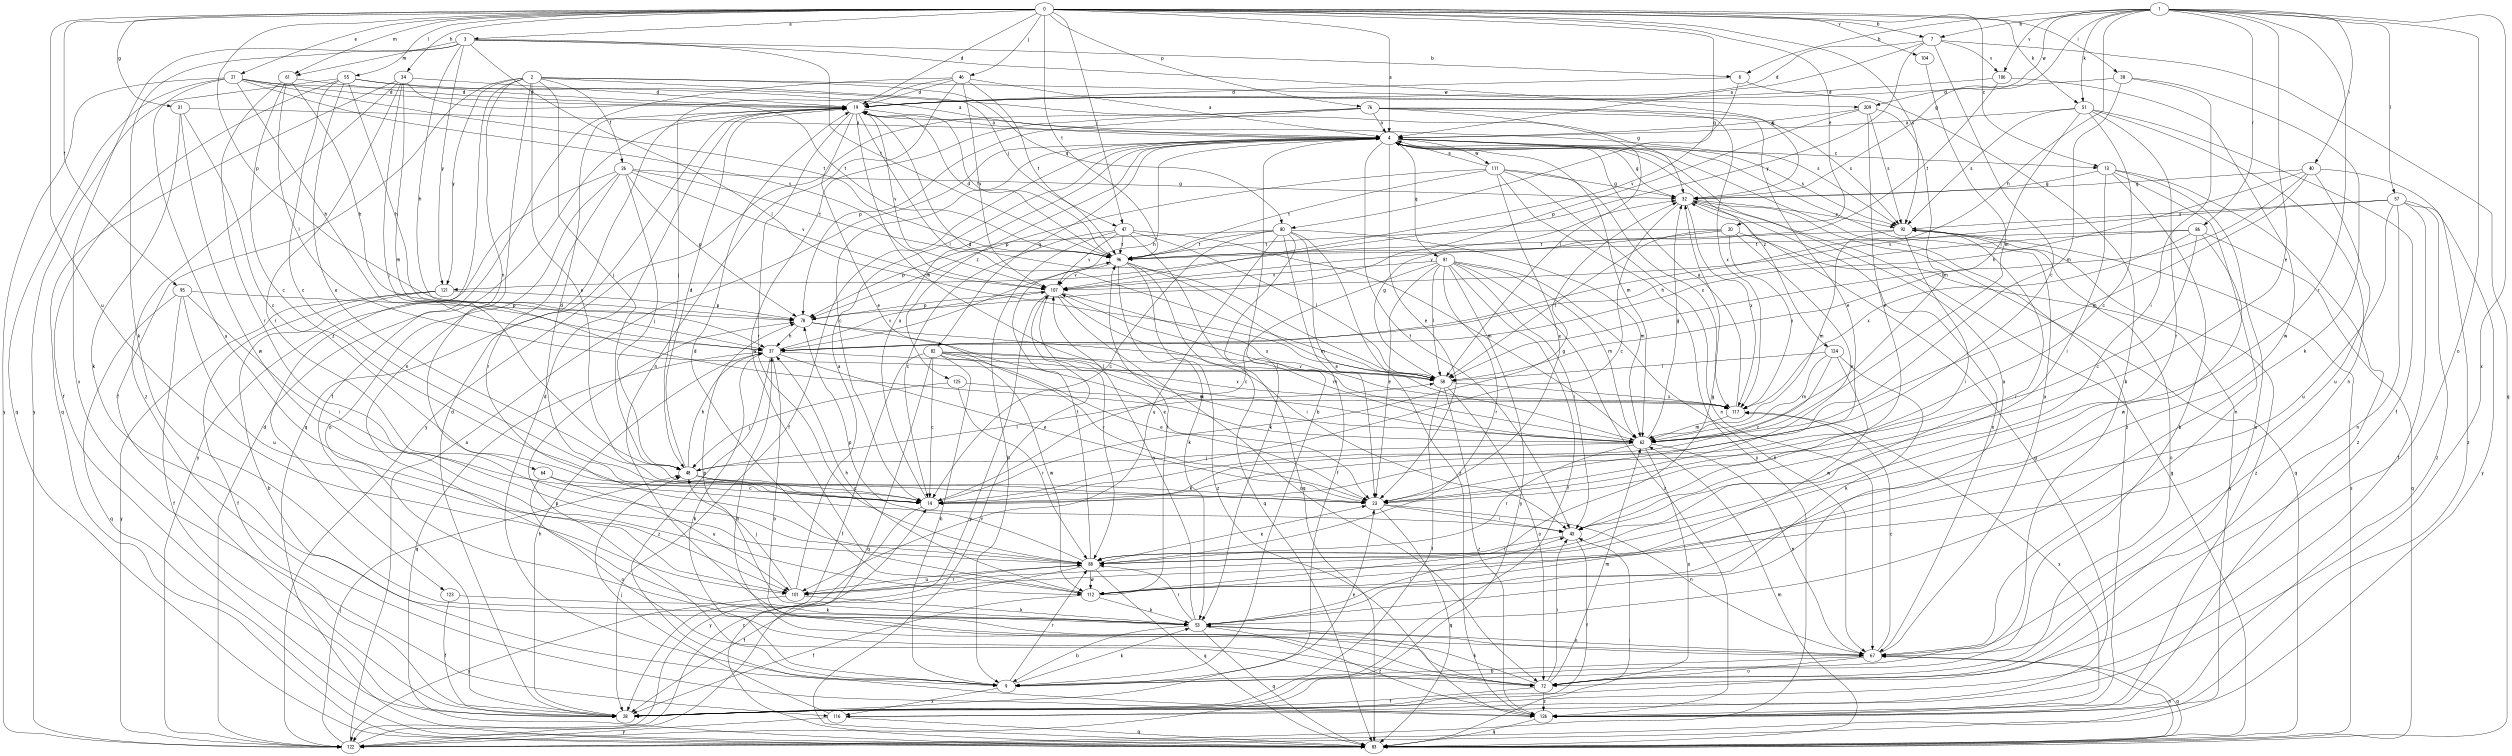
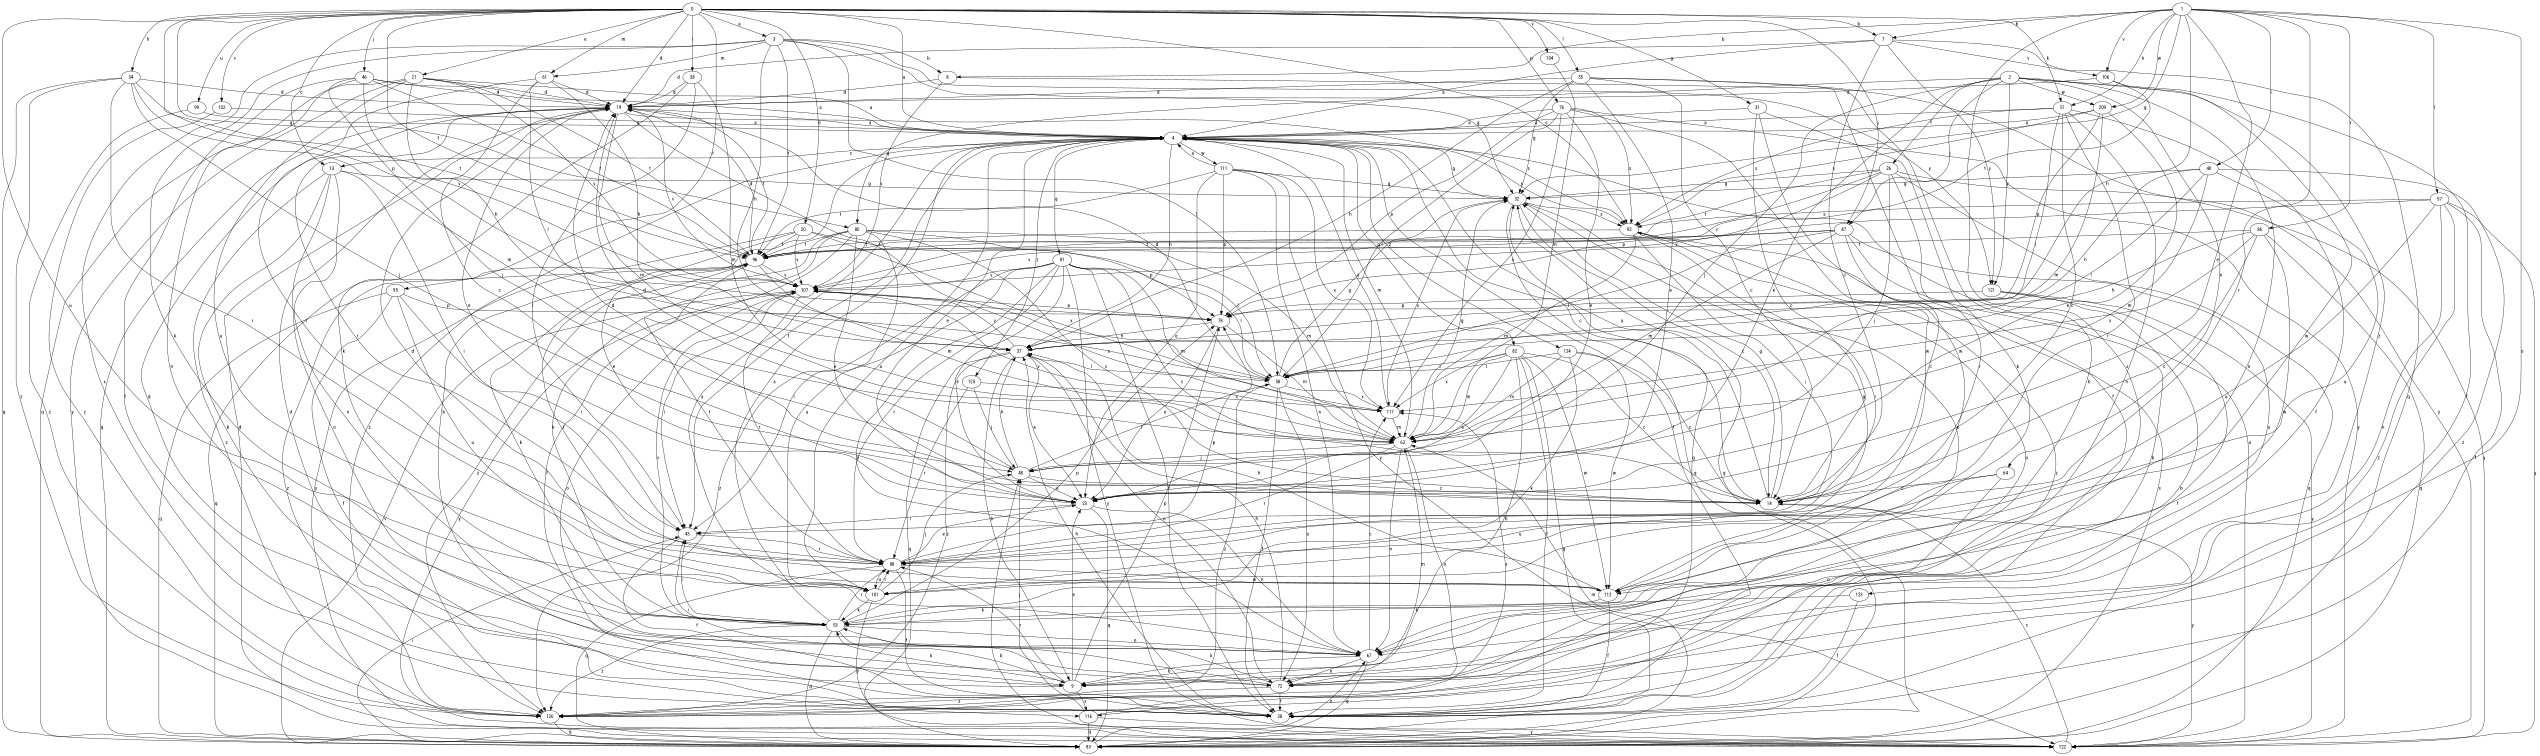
none -> (197, 108)
none -> (222, 108)
